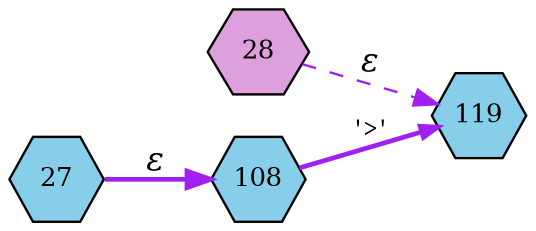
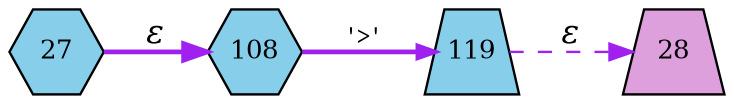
(258, 52) -> (674, 52)
(359, 81) -> (559, 52)
(479, 116) -> (472, 52)
